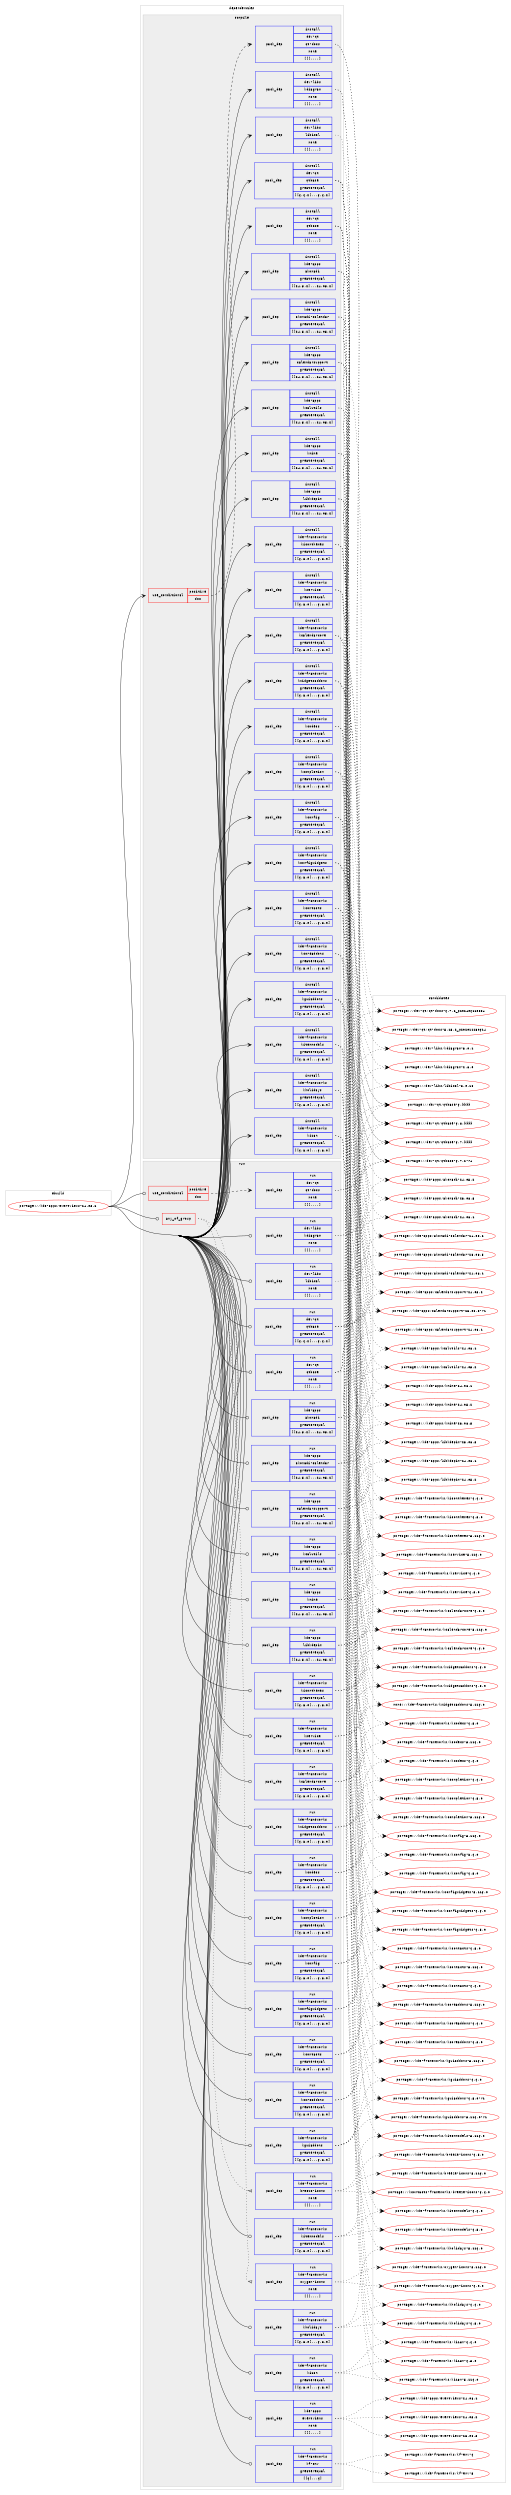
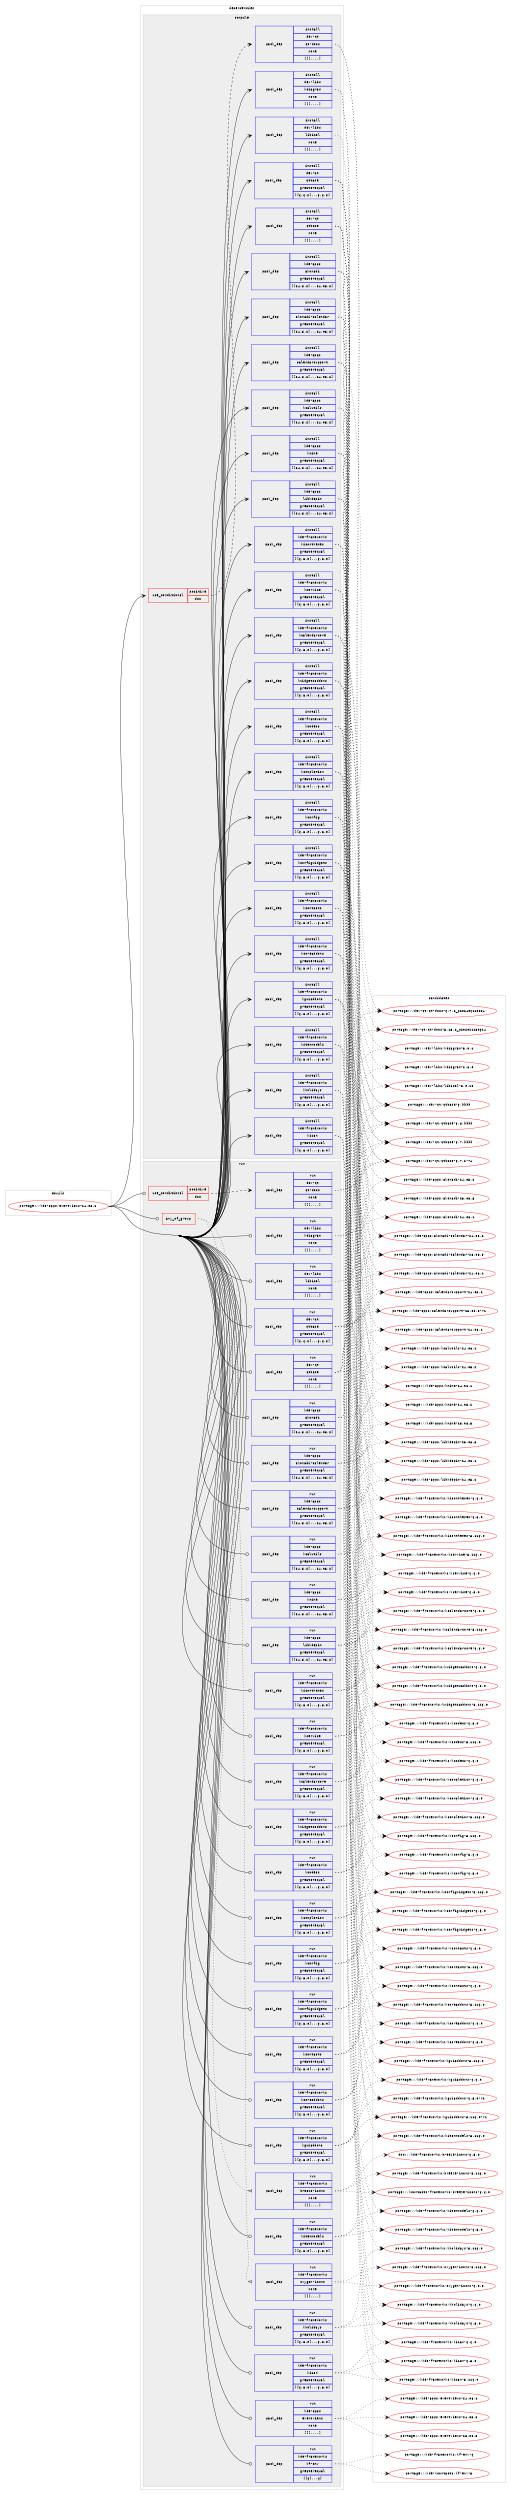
(439, 1705) -> (439, 1705)
(439, 2155) -> (439, 2155)
(439, 2474) -> (439, 2474)
